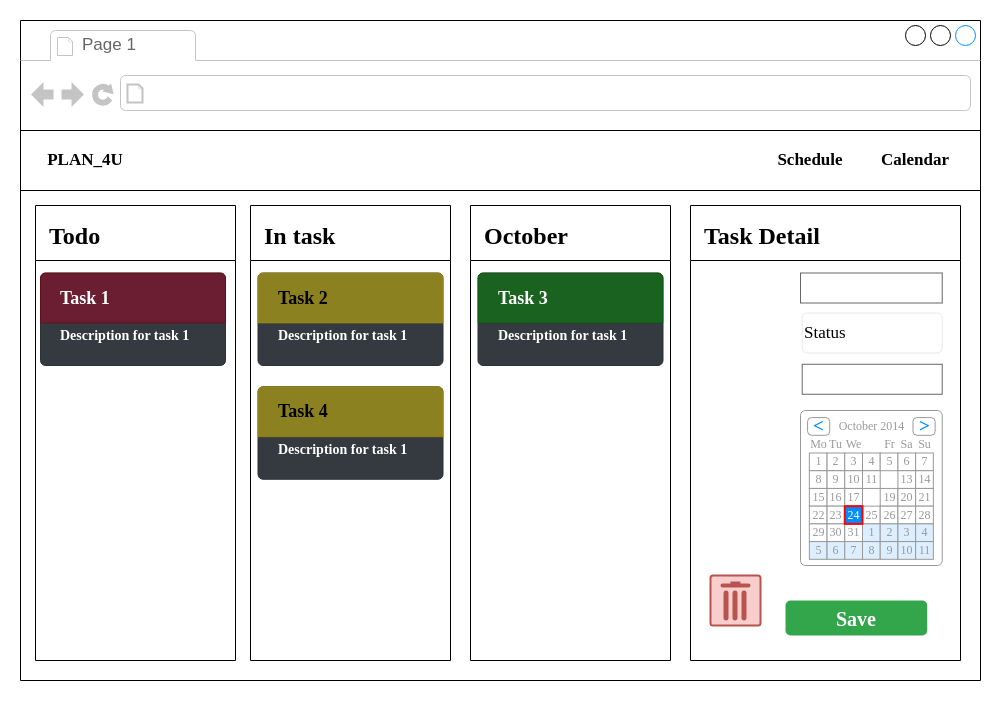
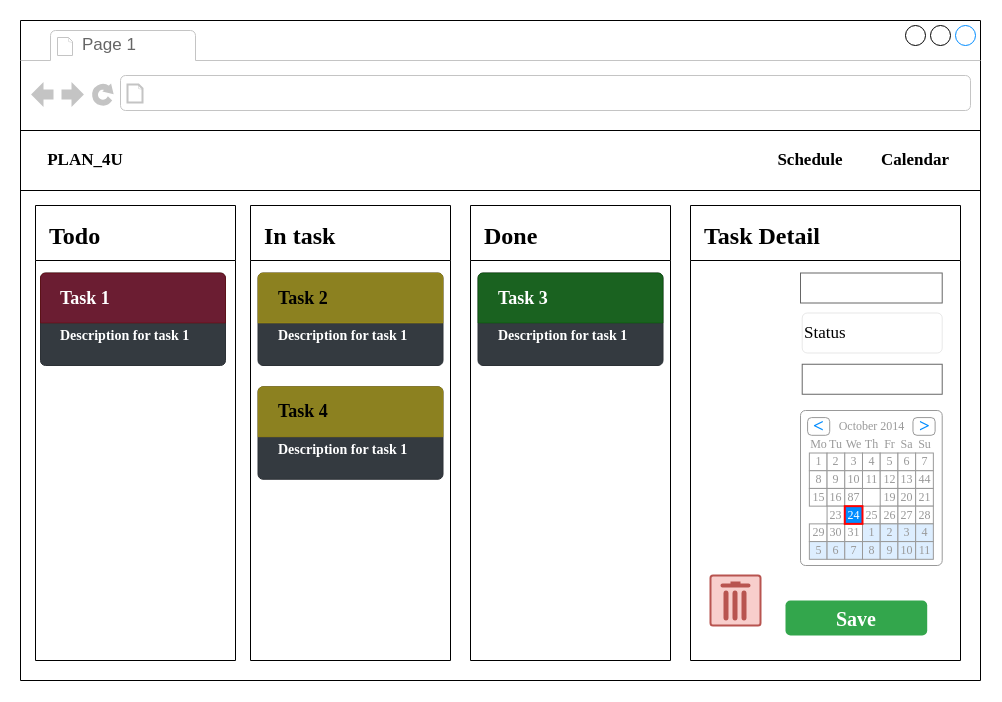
(531, 236) -> (511, 236)
none -> (871, 444)
none -> (889, 480)
(925, 480) -> (925, 480)
(854, 498) -> (854, 498)
(818, 515) -> none
